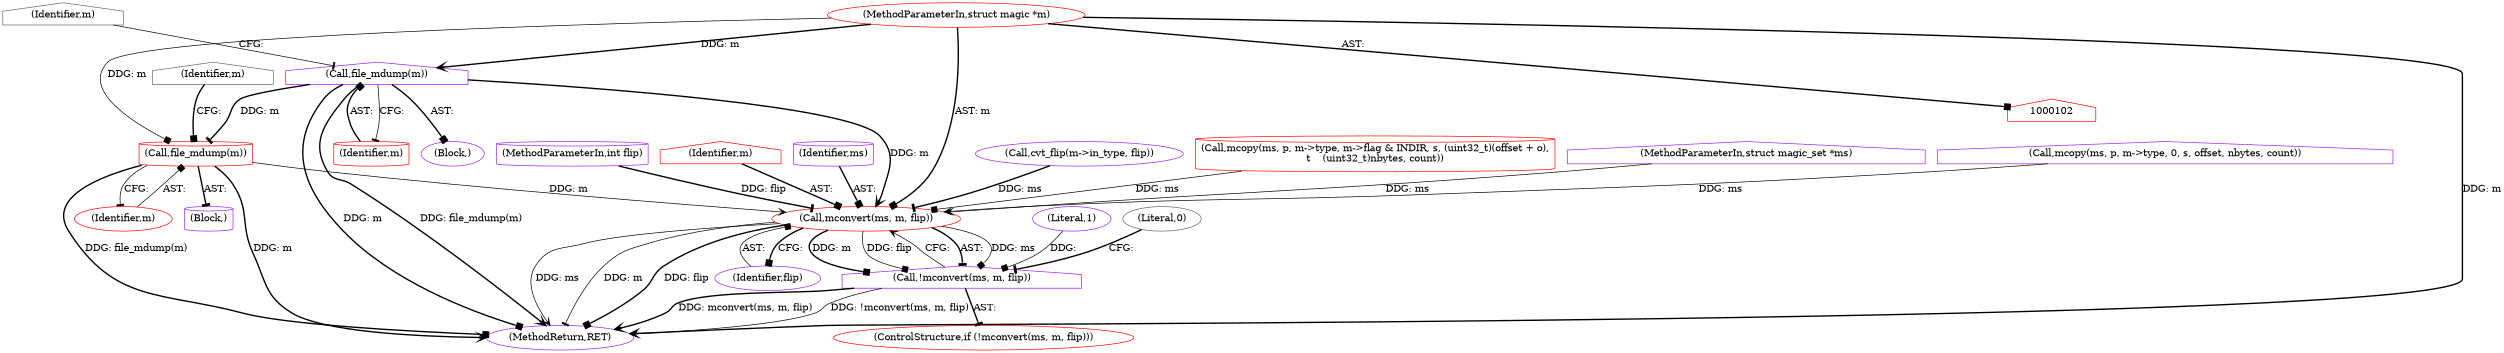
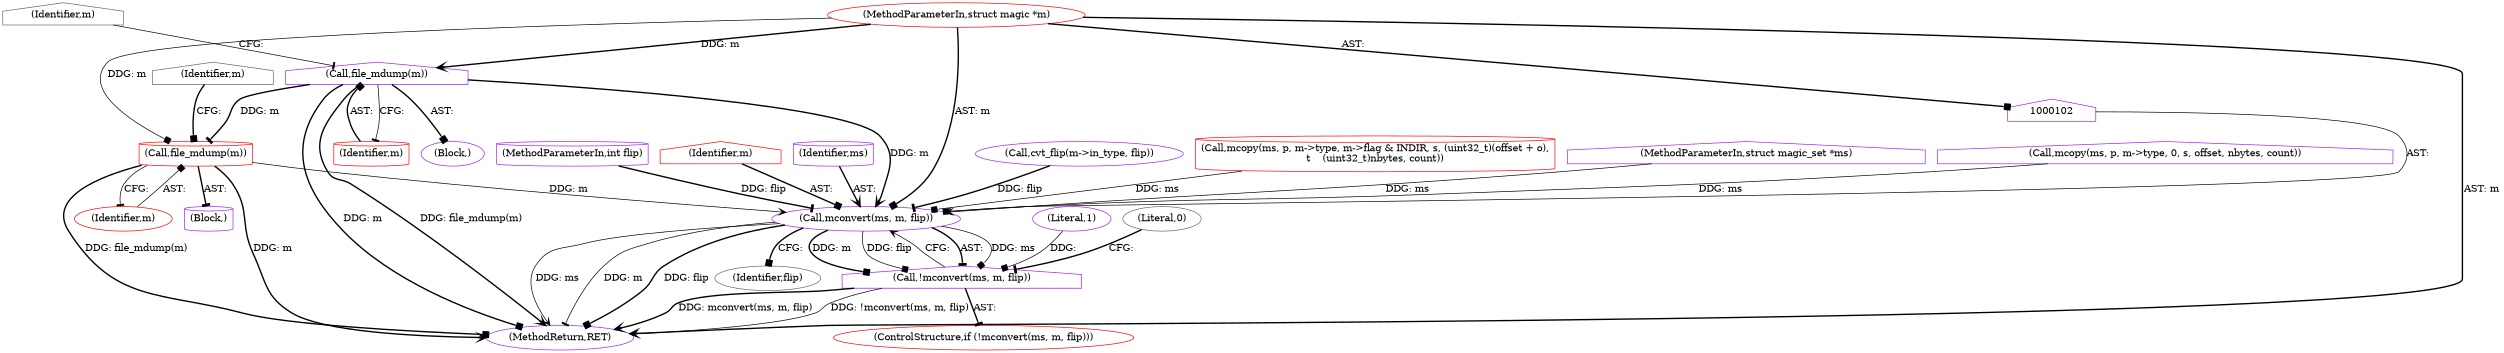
(2052, 111) -> (2052, 111)
(848, 183) -> (848, 183)
(1020, 189) -> (1020, 189)
(2482, 189) -> (2482, 189)
(866, 219) -> (866, 219)
(749, 238) -> (1848, 193)
(768, 278) -> (768, 278)
